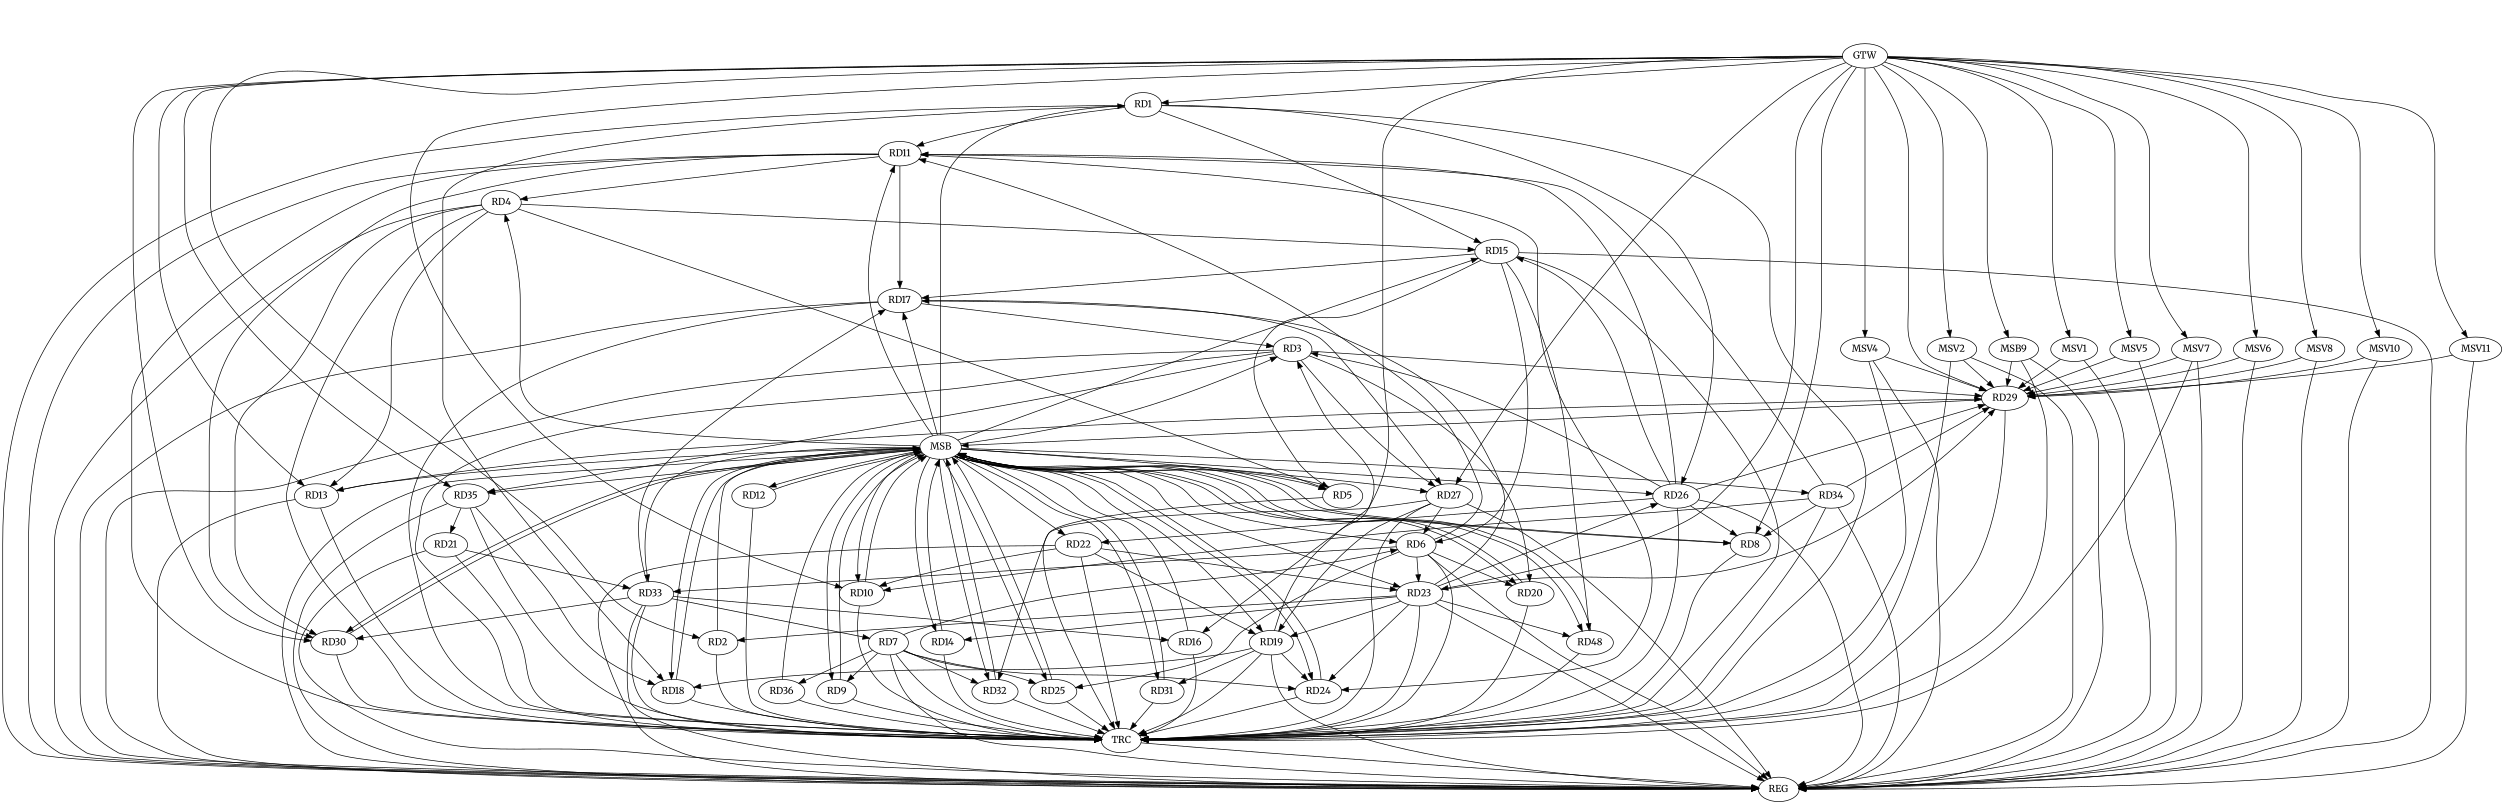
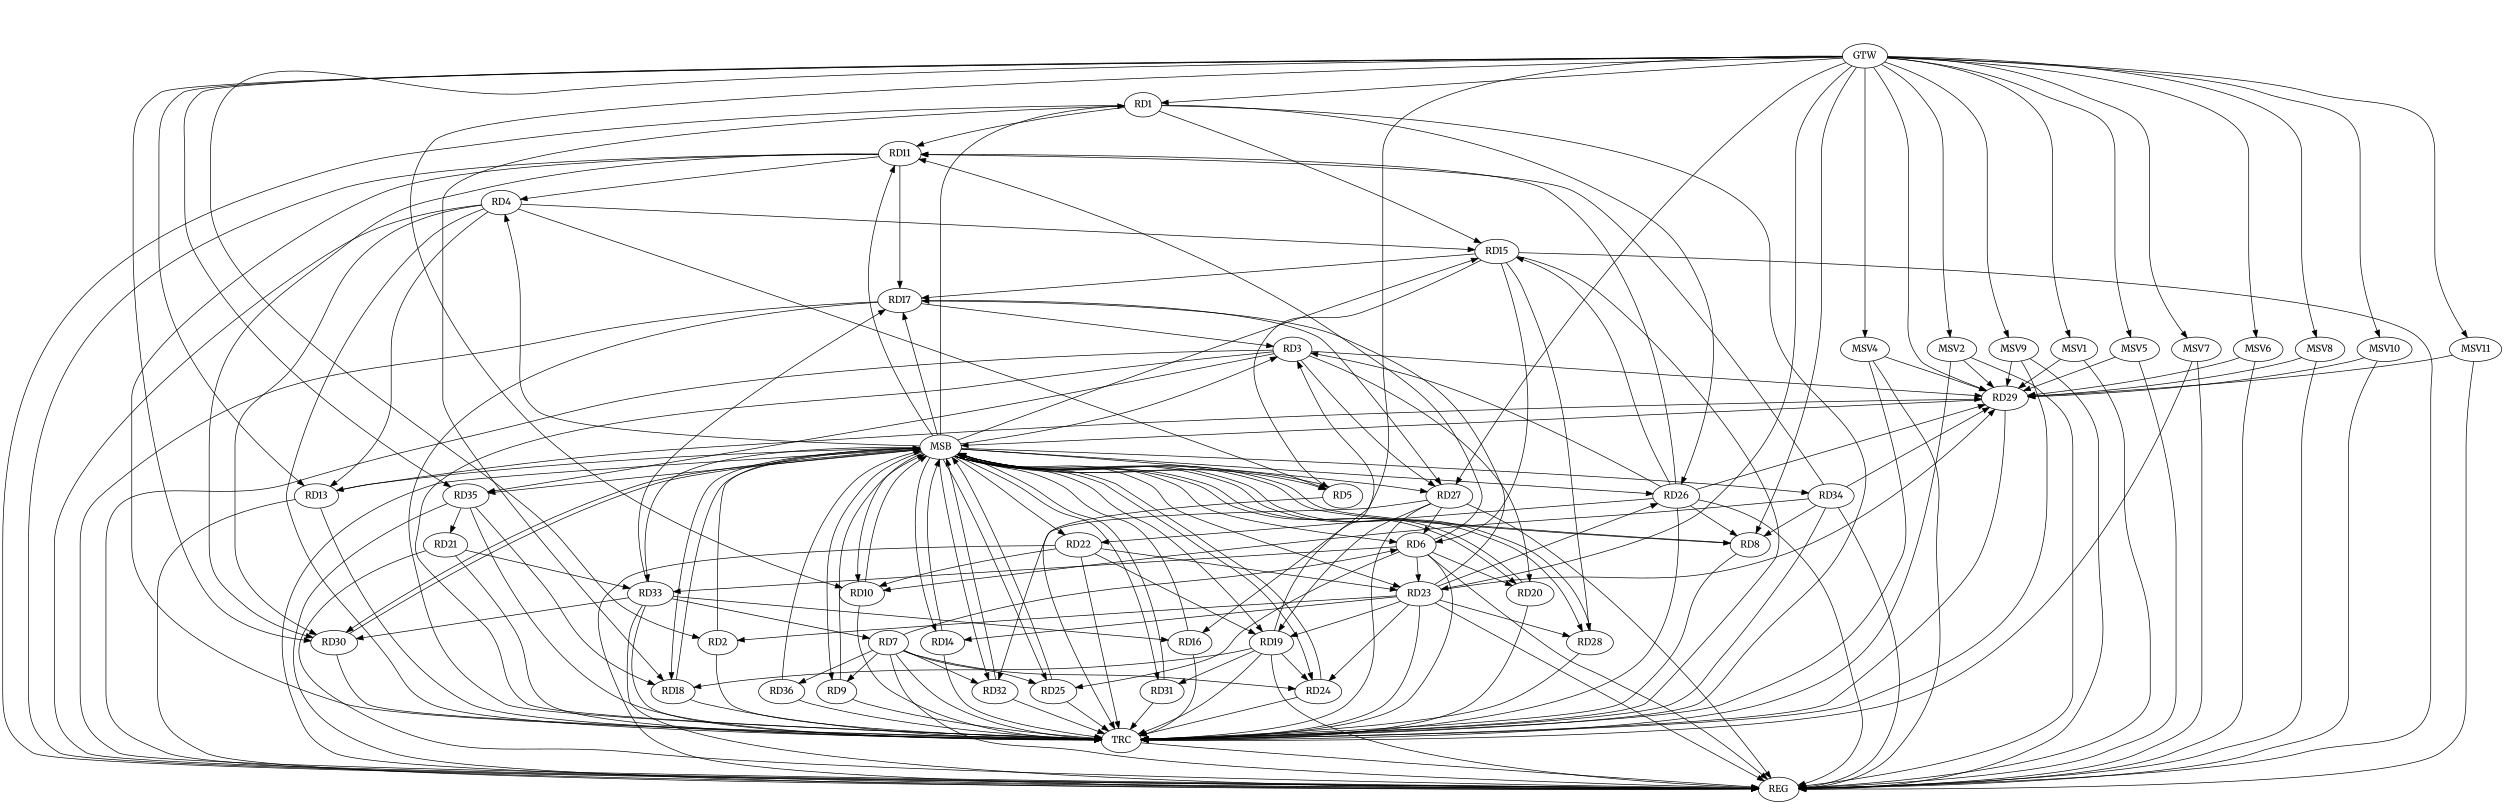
(1538, 291) -> none
(2014, 349) -> (2014, 349)
(2106, 377) -> none
(754, 496) -> none
(1590, 643) -> (1590, 643)
